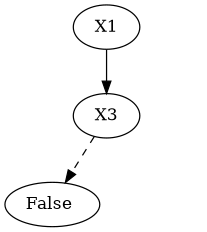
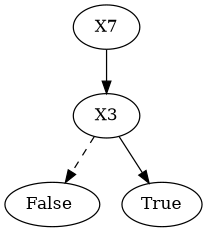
(107, 27) -> (107, 27)
none -> (162, 205)
